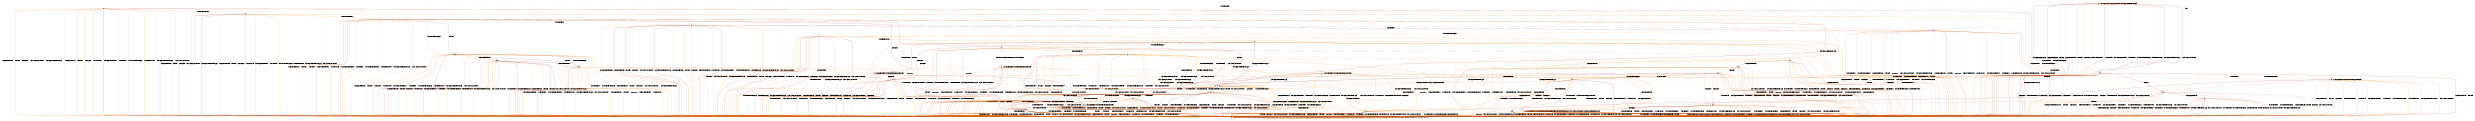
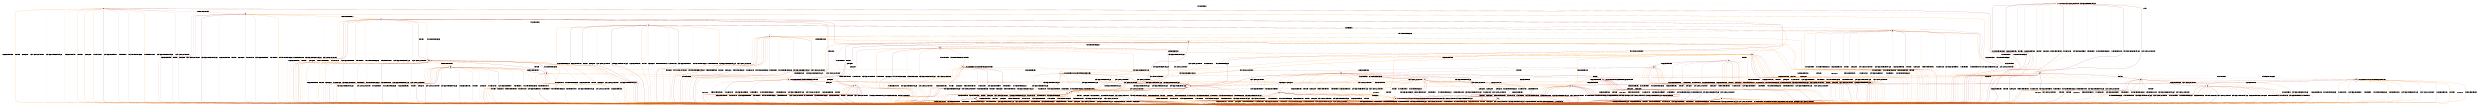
(1092, 69) -> (943, 70)
(1408, 92) -> (1463, 80)
(1172, 94) -> (1026, 96)
